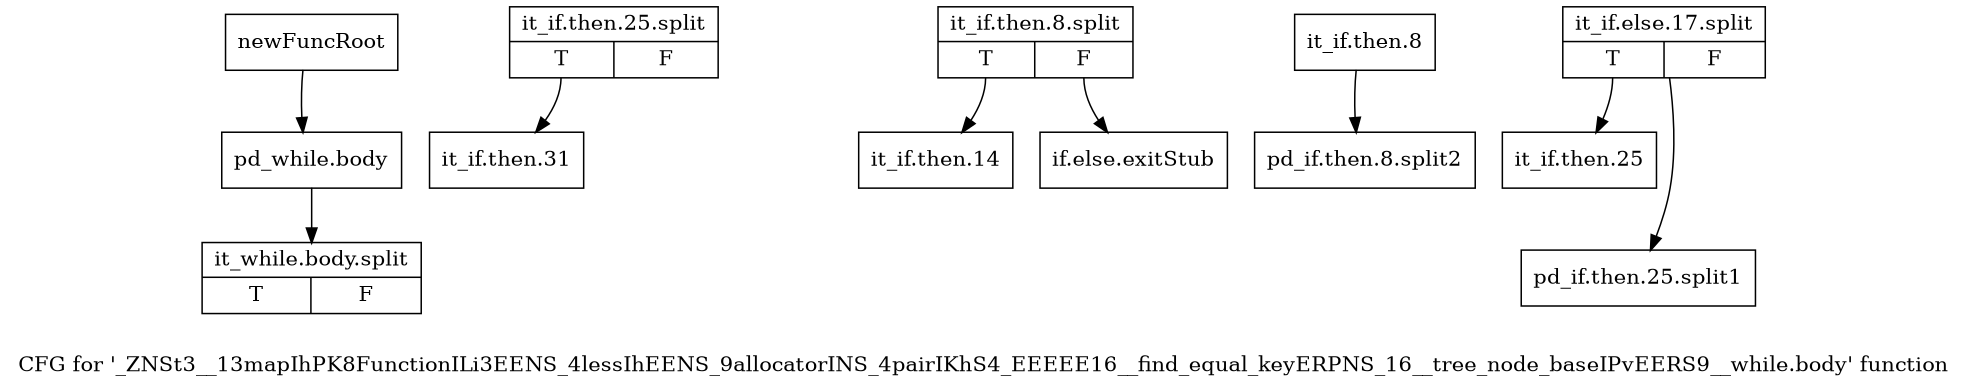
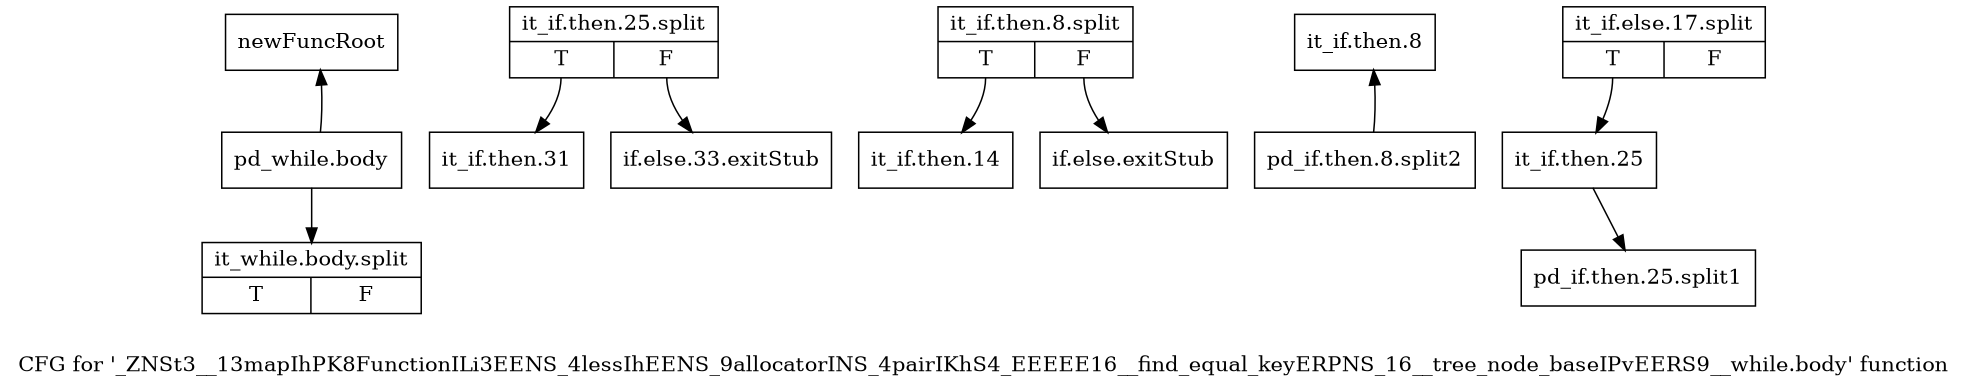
(302, 94) -> (322, 109)
(1355, 94) -> (1375, 109)
(1673, 158) -> (1605, 212)
none -> (721, 160)
